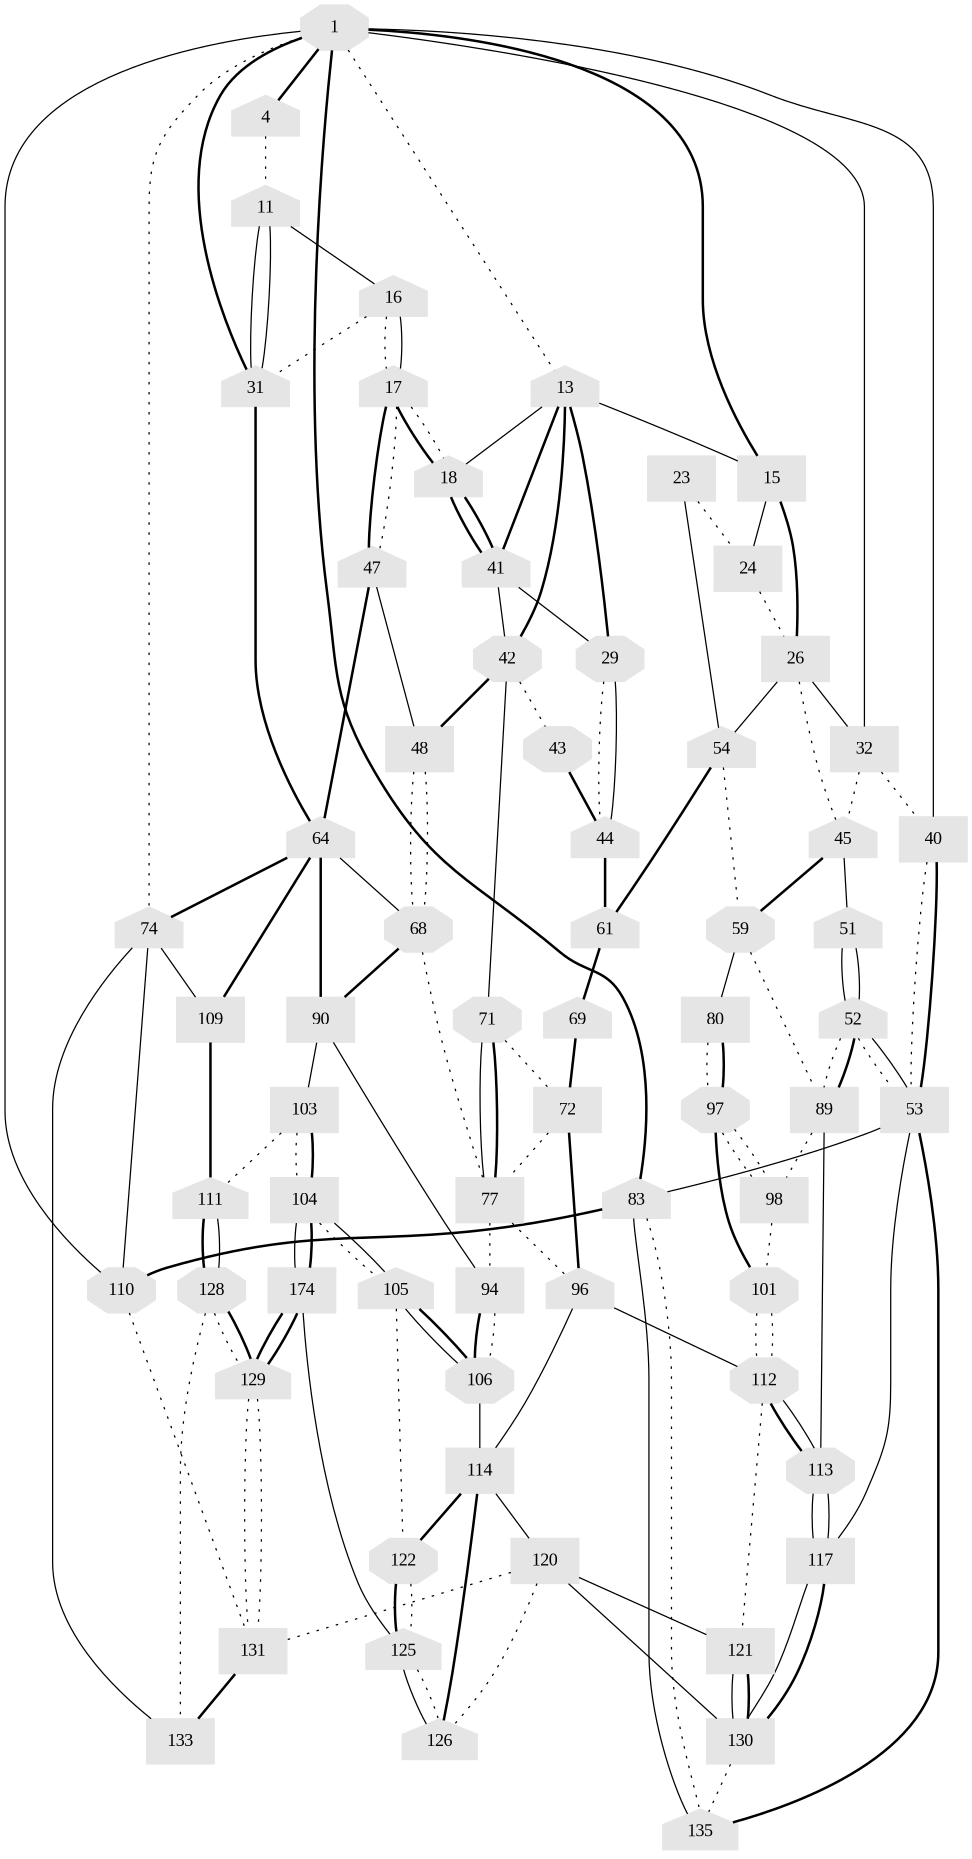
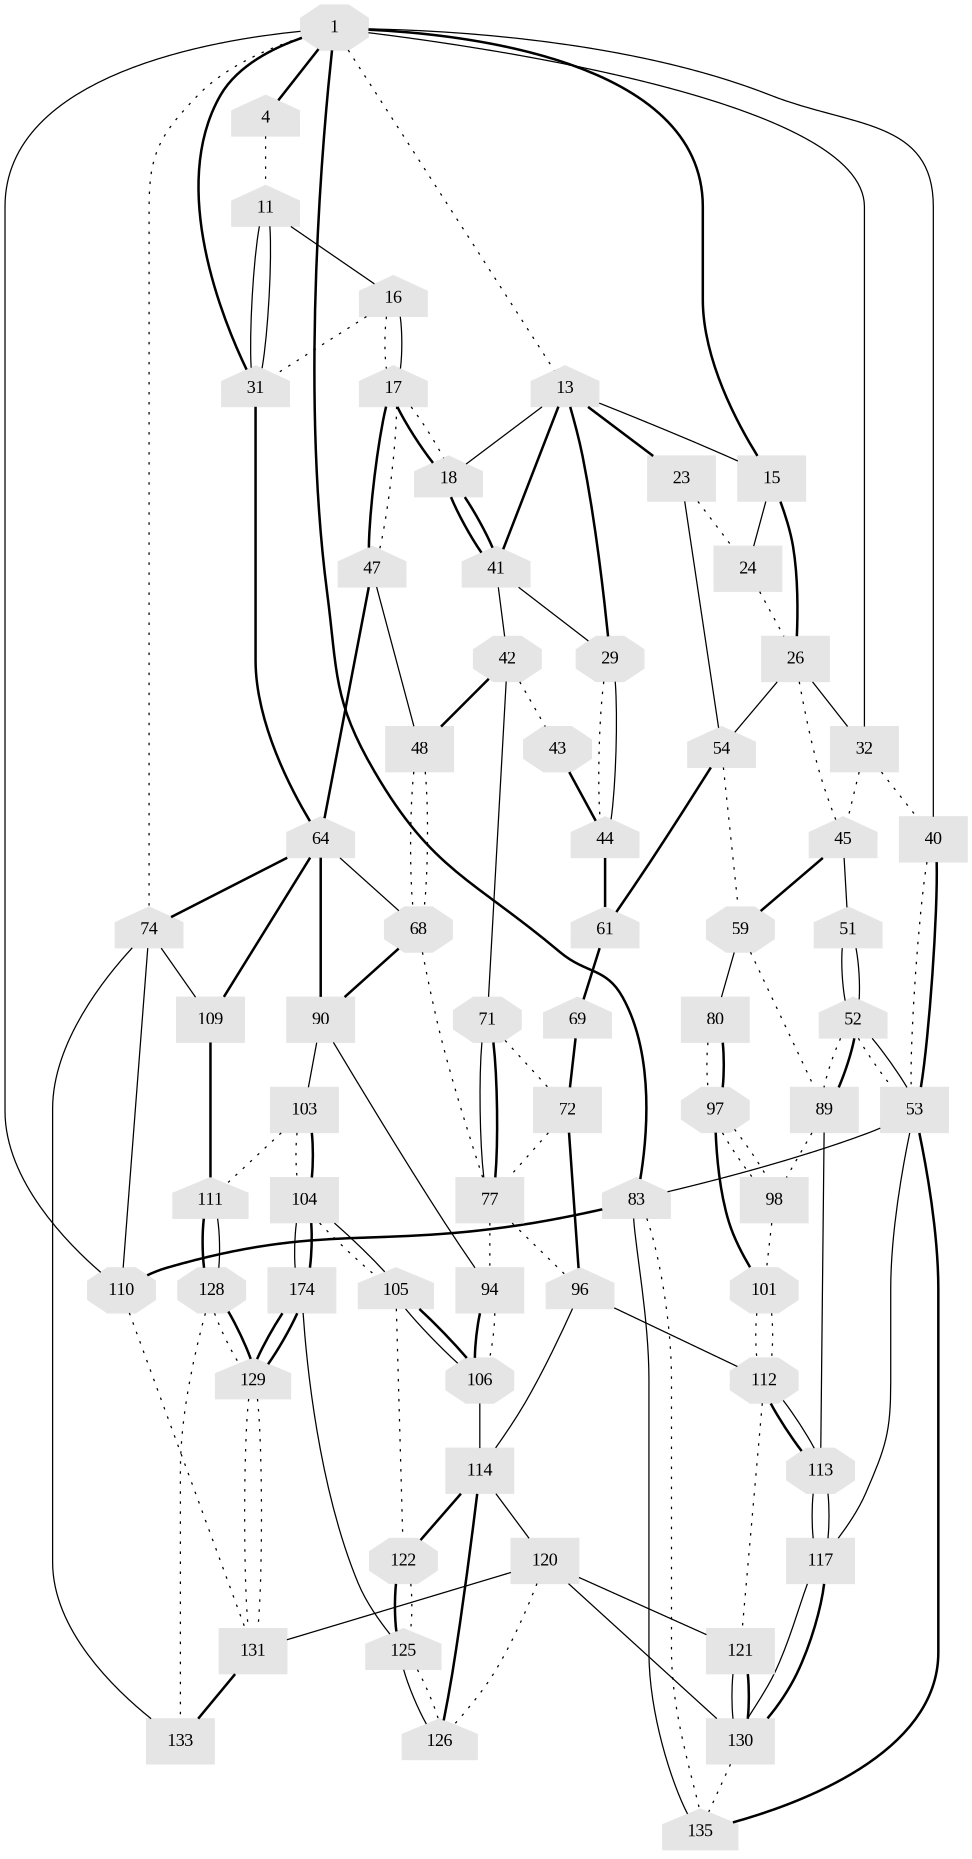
(556, 524) -> (621, 431)
(421, 1599) -> (421, 1599)
